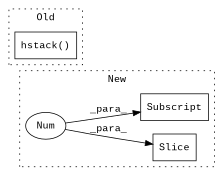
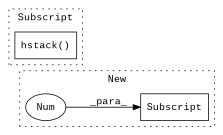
(46, 17) -> (46, 17)
(175, 147) -> none
